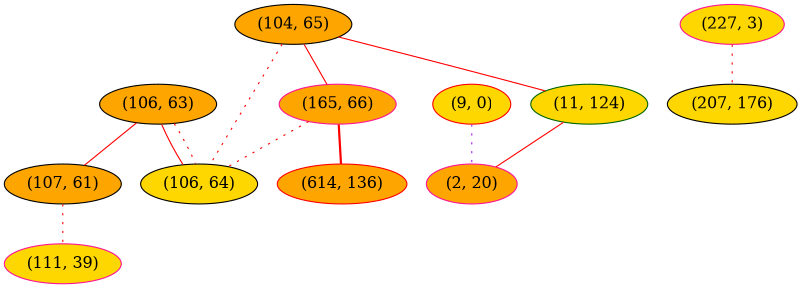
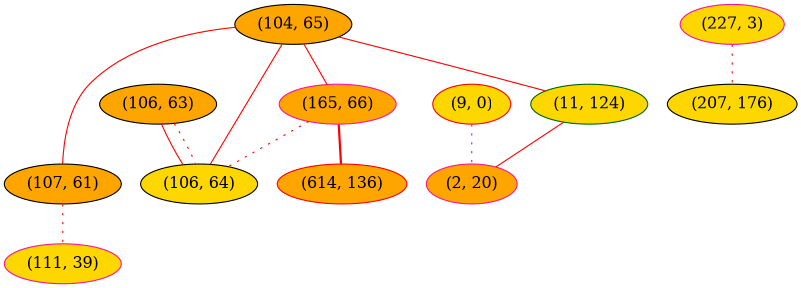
(246, 104) -> (246, 104)
(110, 144) -> (119, 62)
